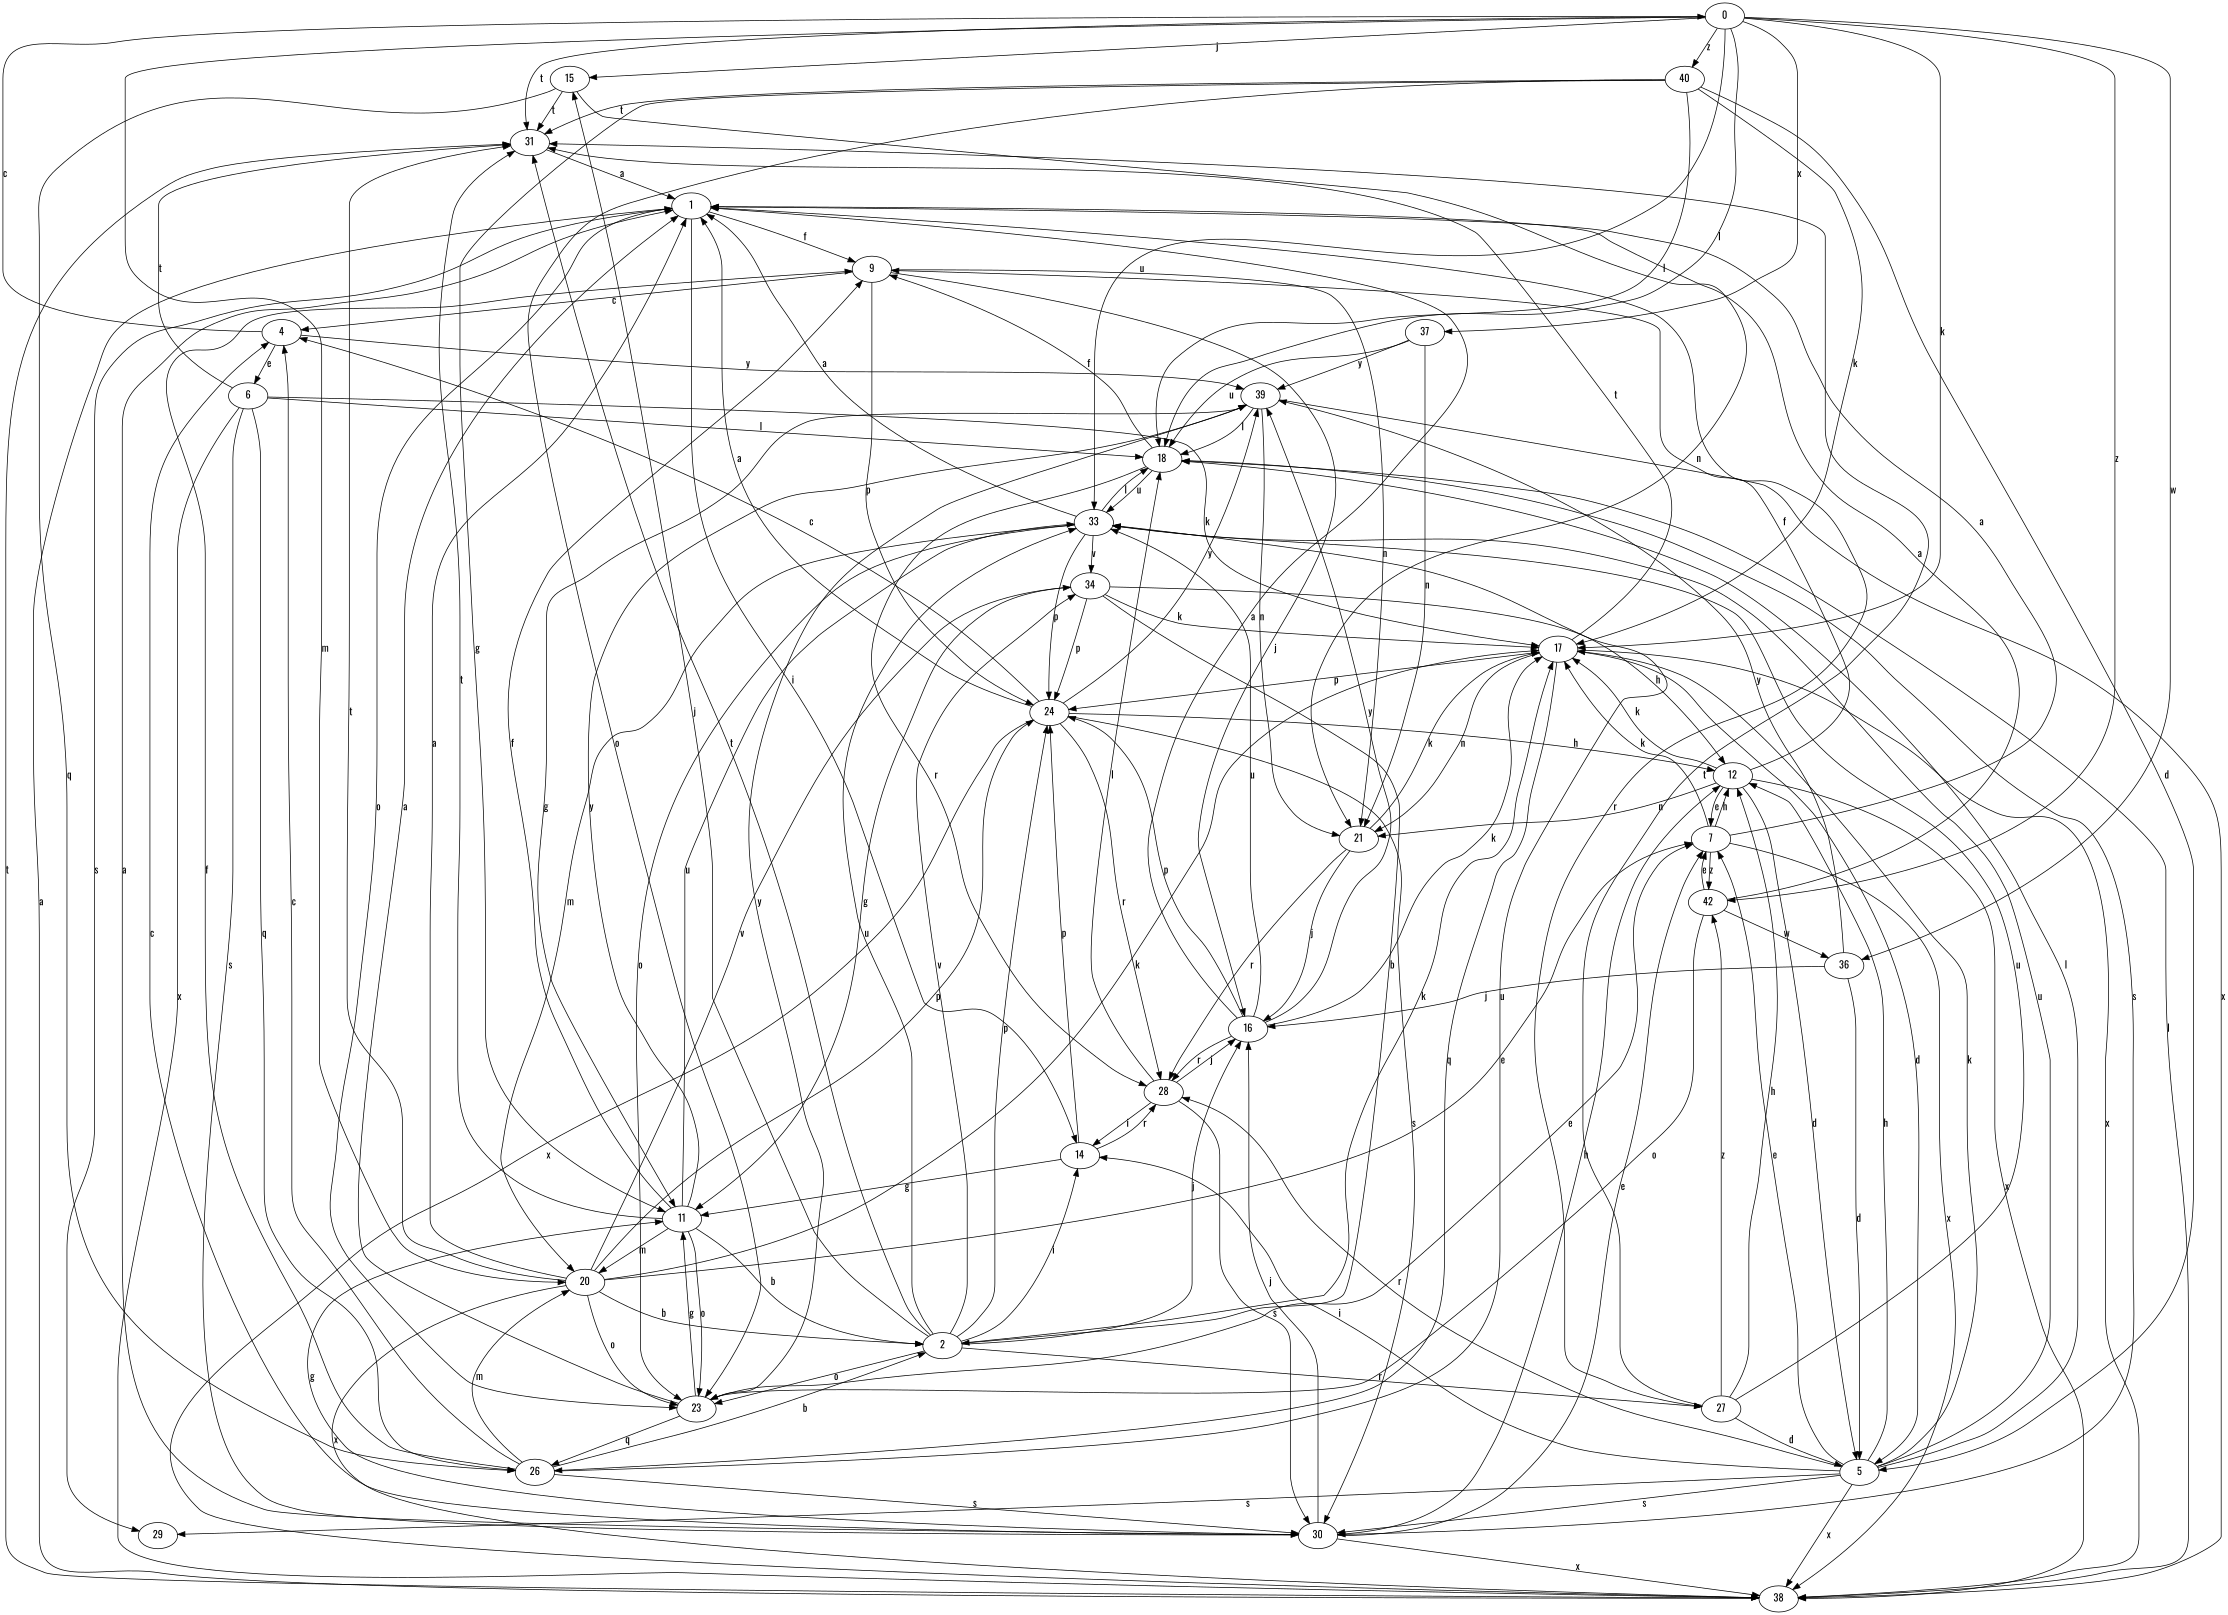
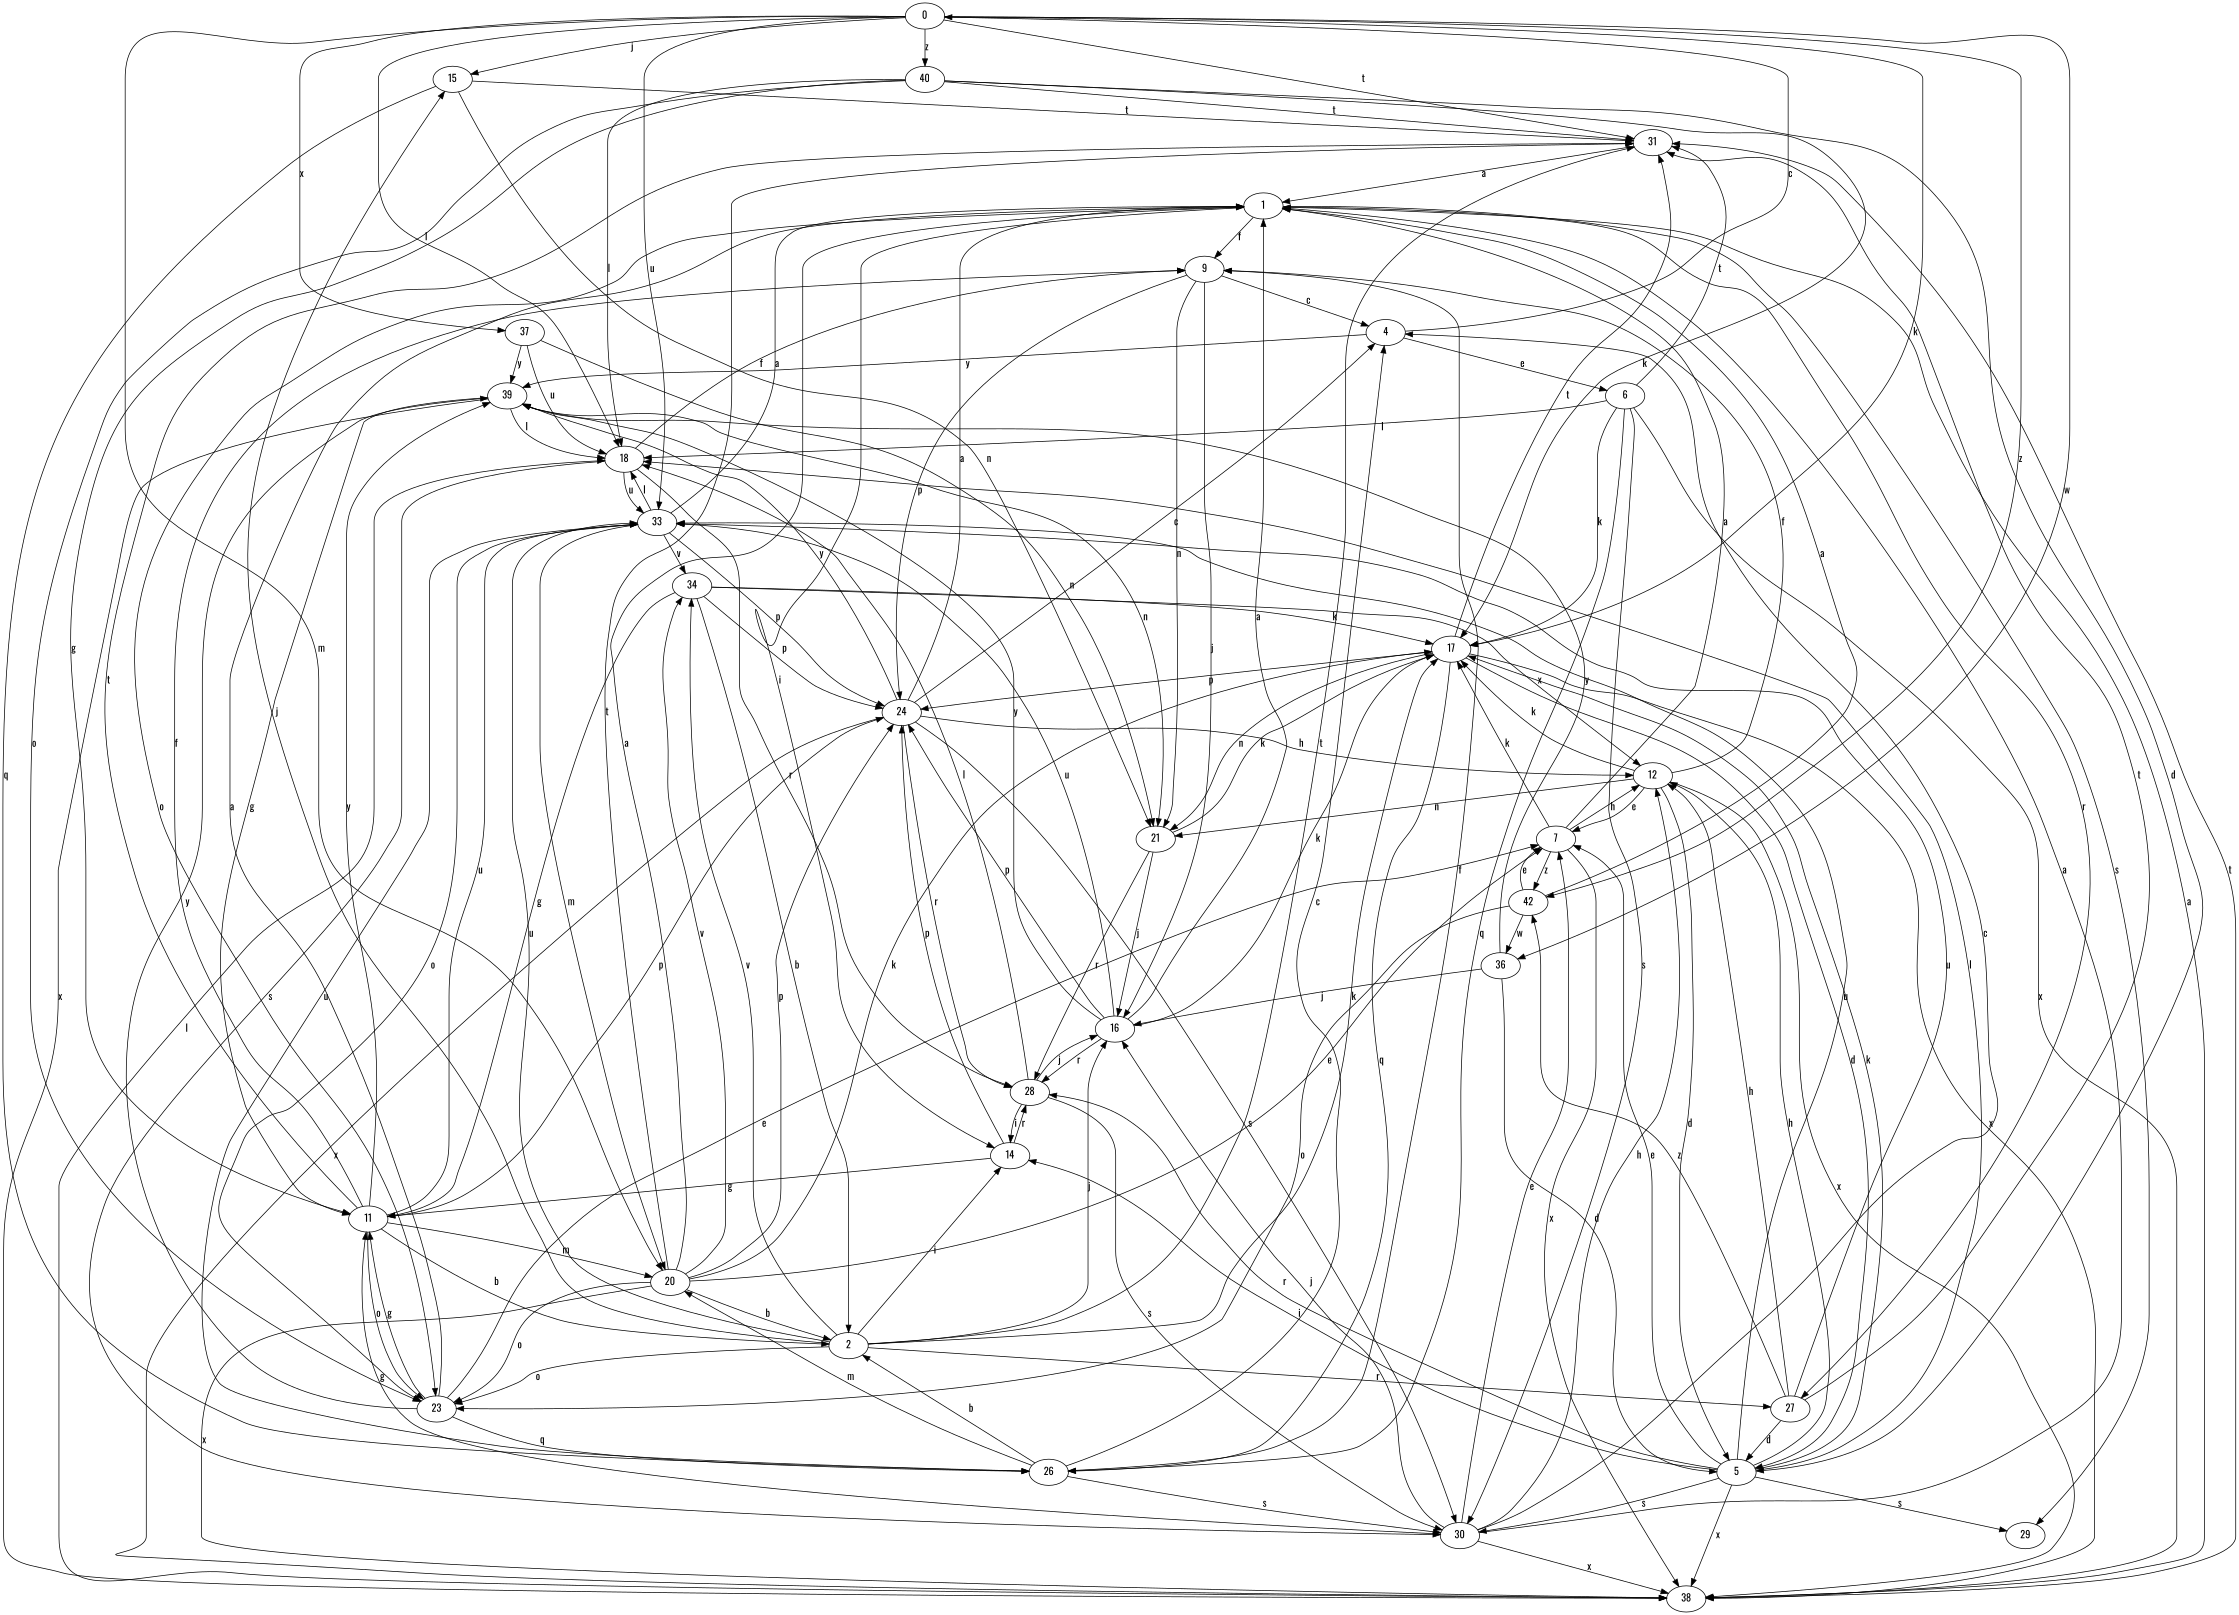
(1658, 681) -> (1540, 681)
(1001, 1041) -> (640, 981)
